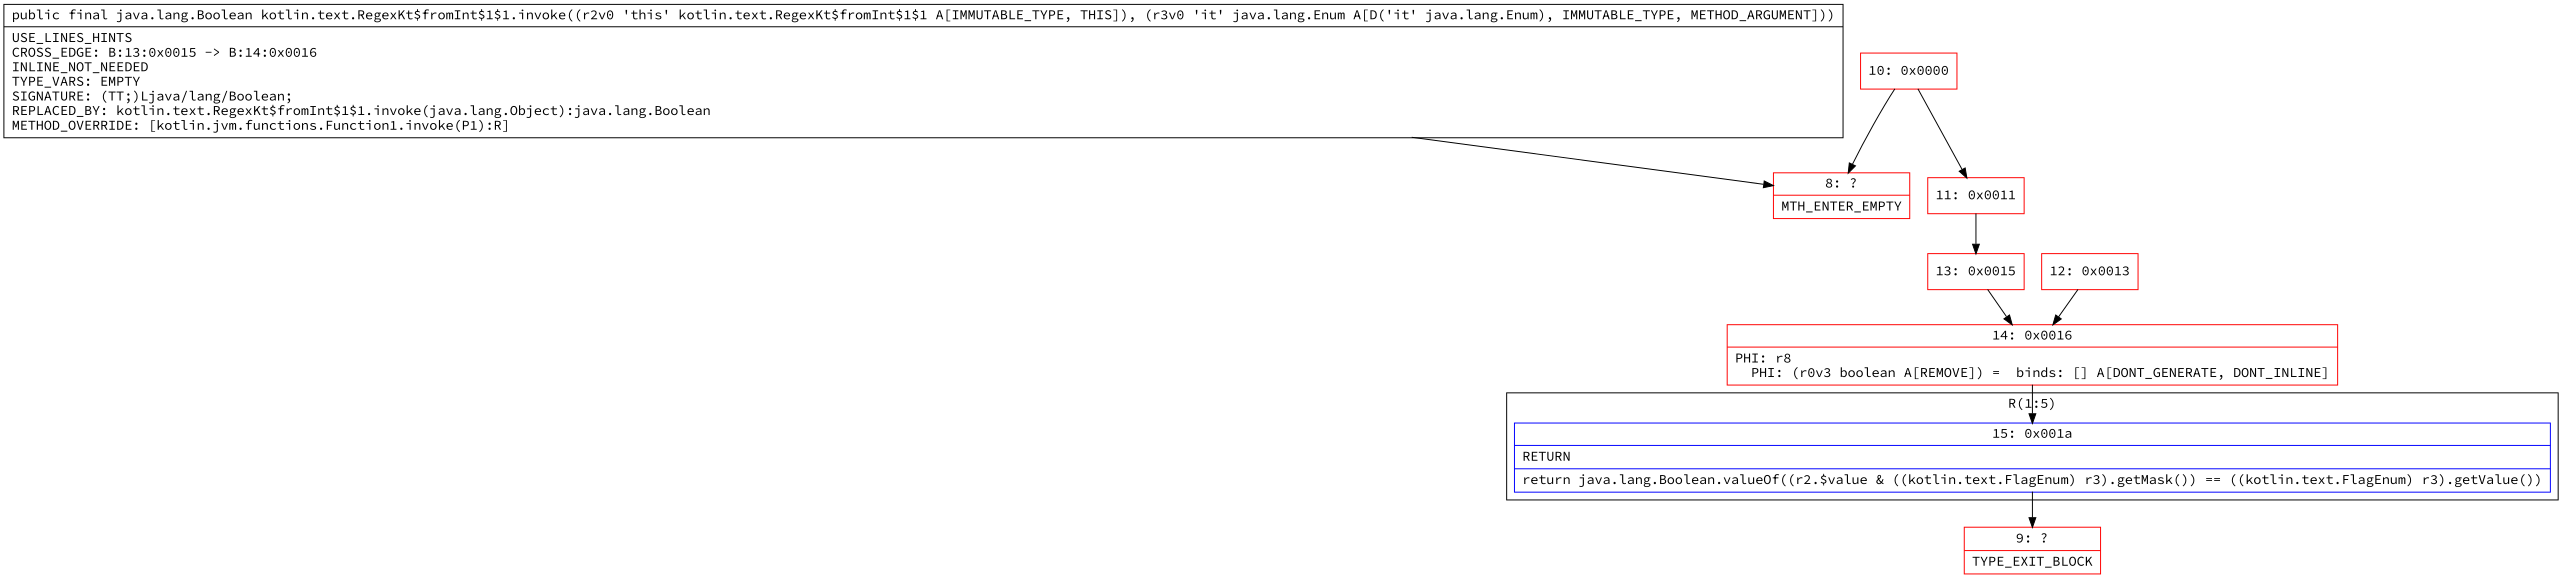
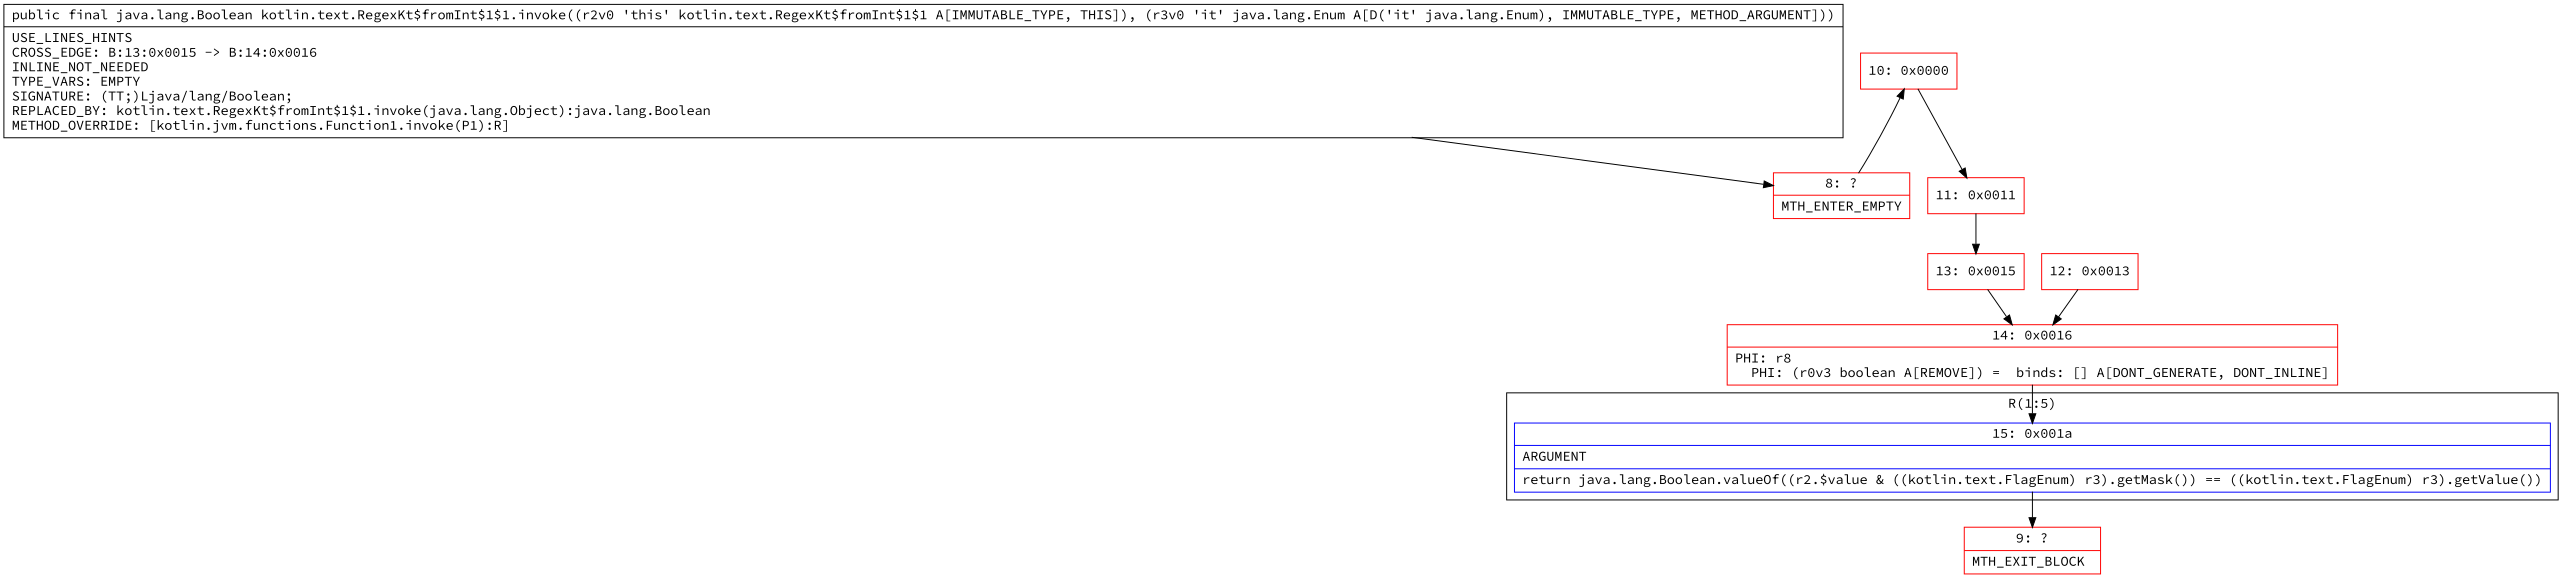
(1873, 126) -> (1880, 136)
(1547, 457) -> (1555, 457)
(2032, 562) -> (2029, 562)
